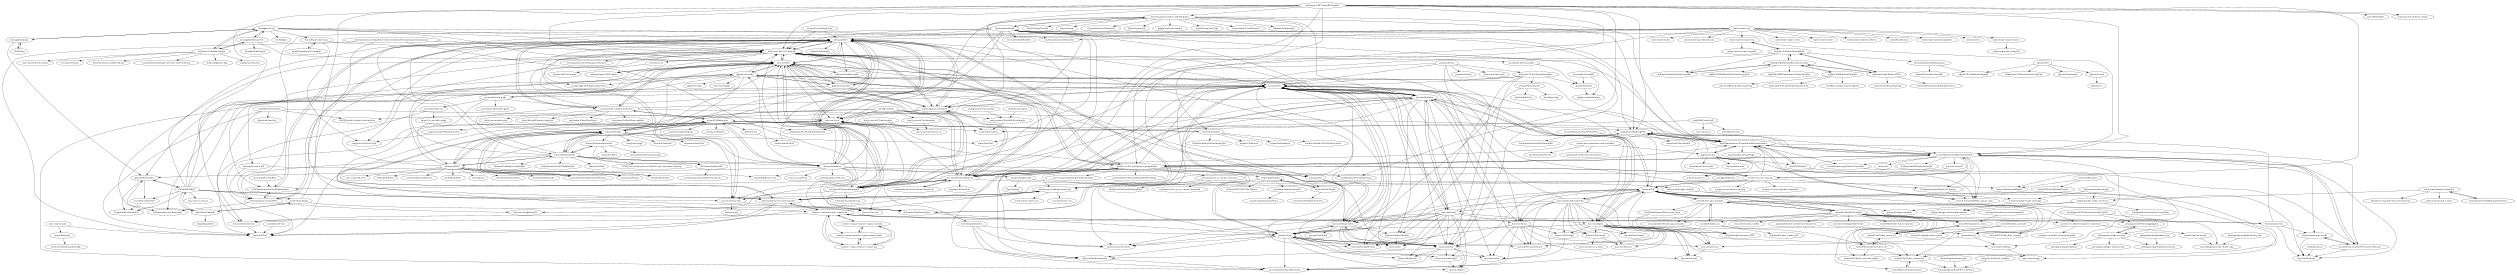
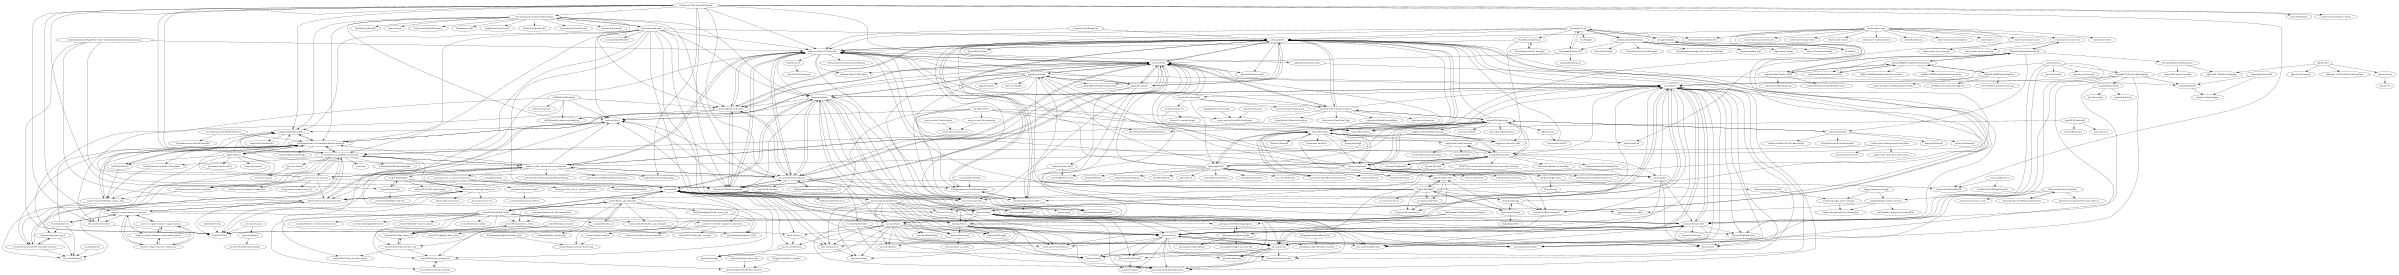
(232, 45) -> none
none -> (646, 103)
(485, 165) -> (1332, 170)
